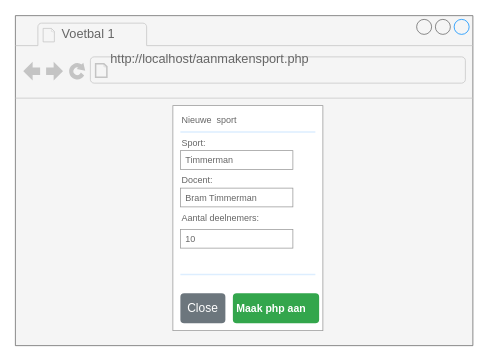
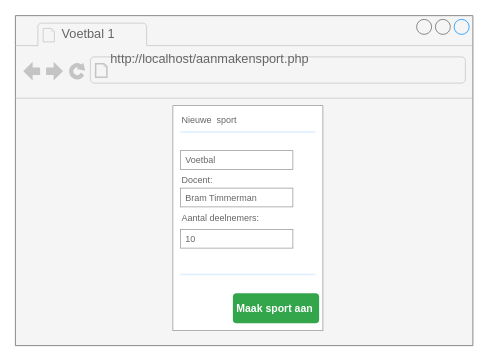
(218, 143) -> none
(207, 160) -> (202, 160)
(203, 308) -> none
(269, 308) -> (275, 308)
